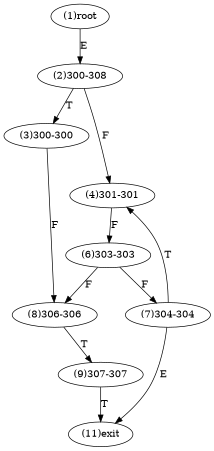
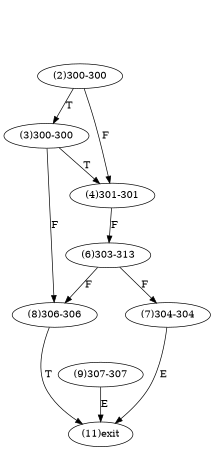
(80, 16) -> none
(80, 76) -> (80, 76)
(161, 253) -> (77, 163)
(108, 255) -> (108, 255)
(75, 342) -> (43, 380)
(104, 404) -> (104, 404)
